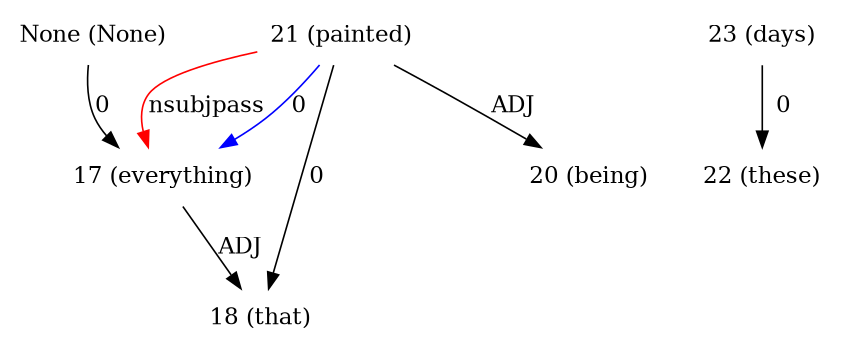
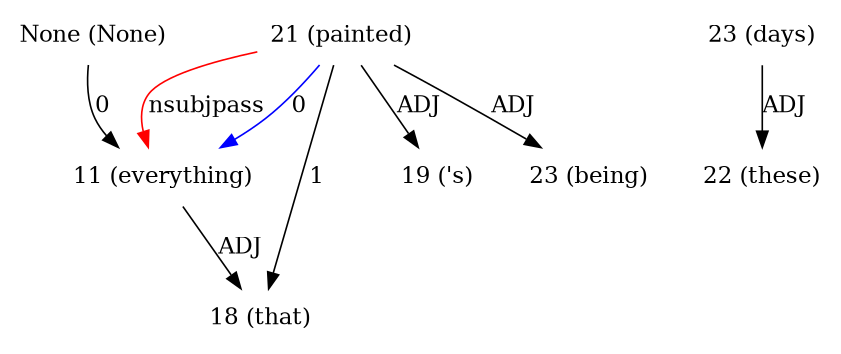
(784, 106) -> (784, 106)
(163, 177) -> (163, 177)
(317, 177) -> (317, 177)
none -> (438, 177)
(589, 177) -> (589, 177)
